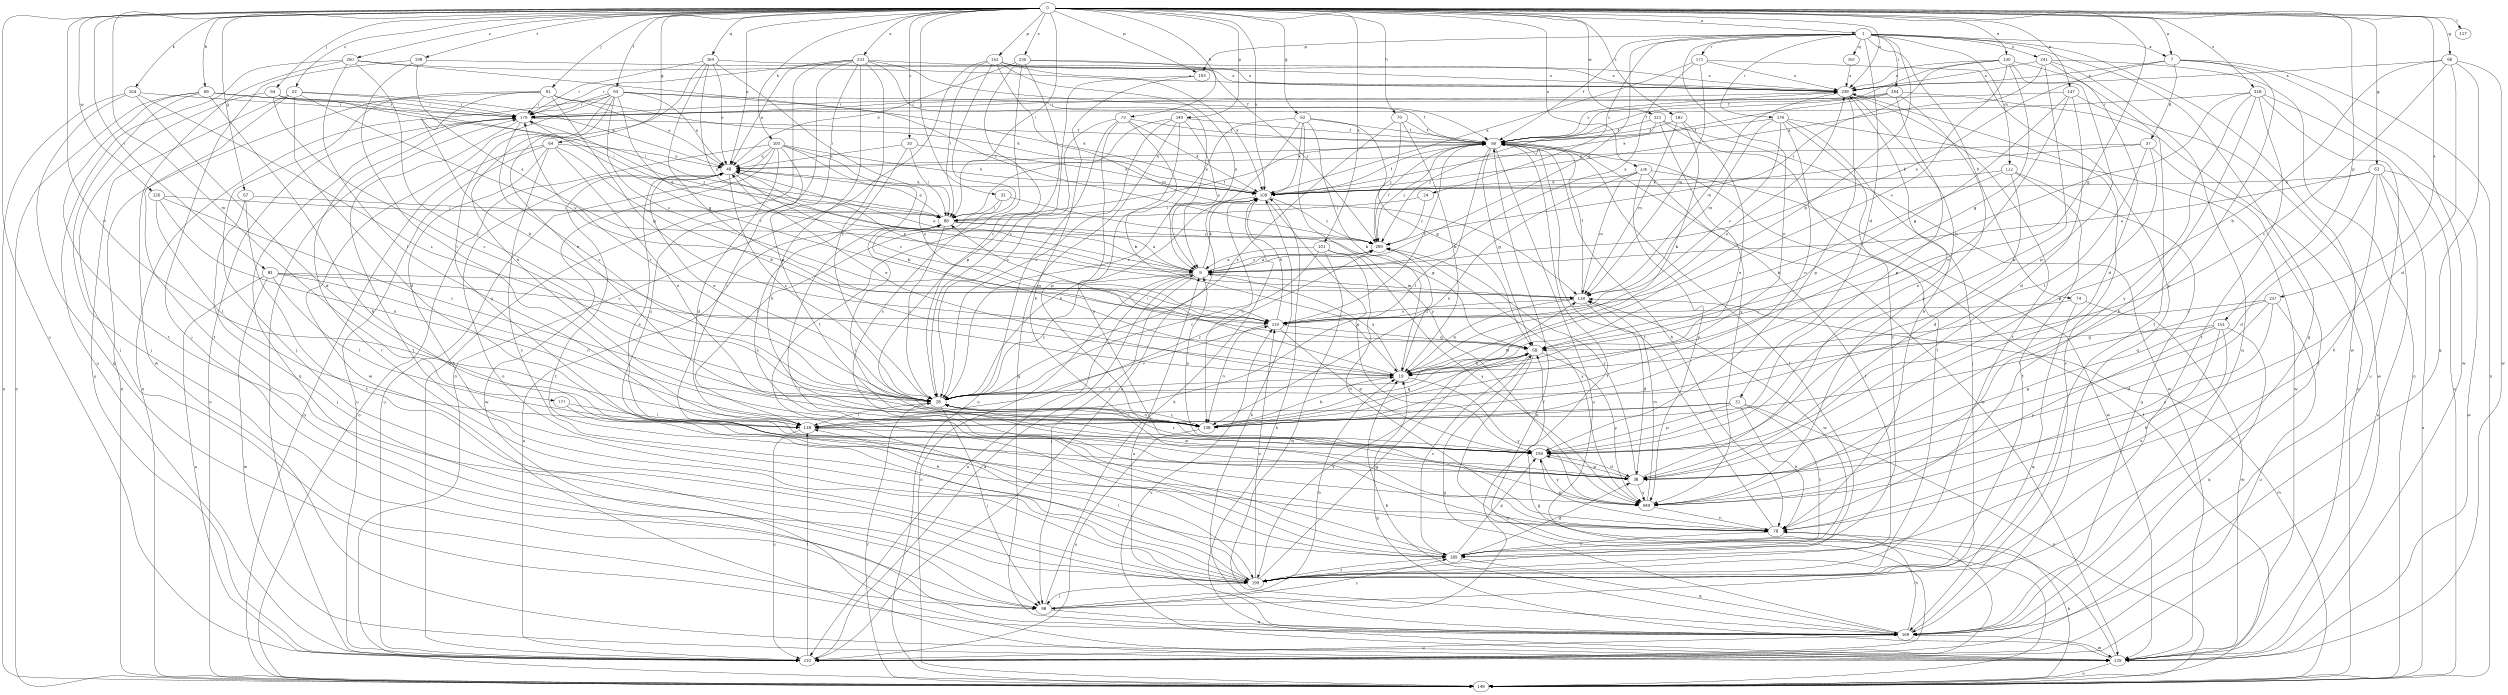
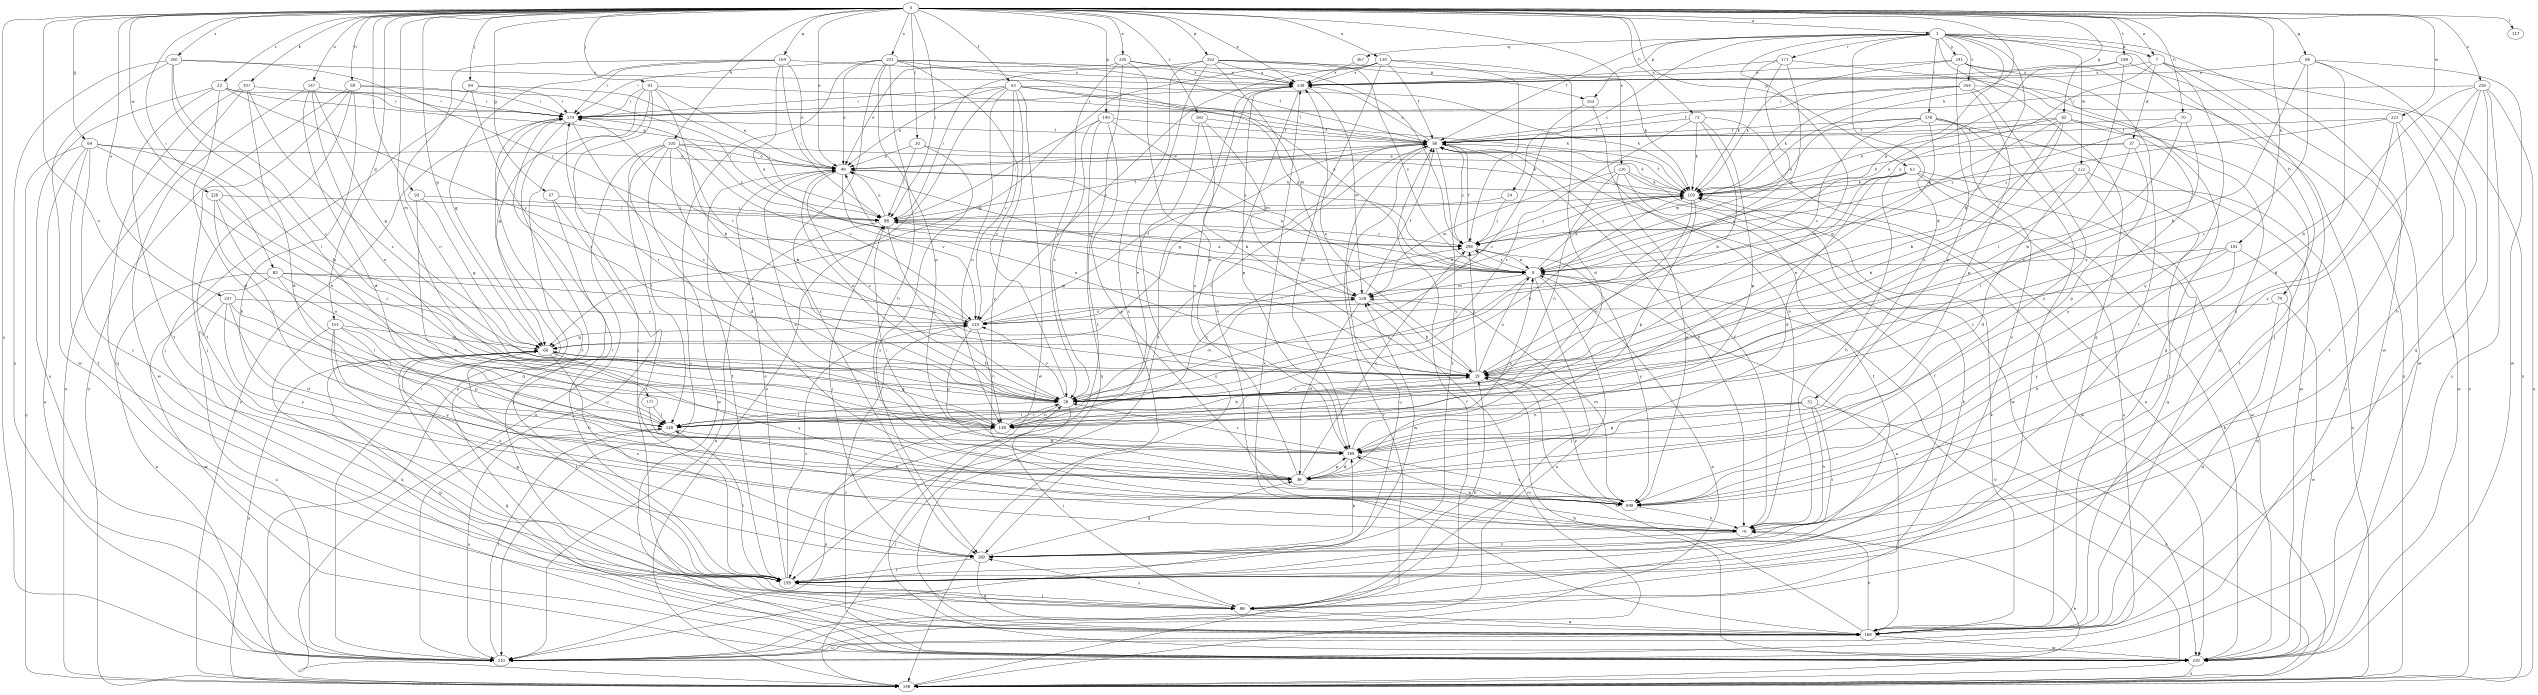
(1124, 40) -> (1401, 72)
(133, 92) -> (247, 86)
